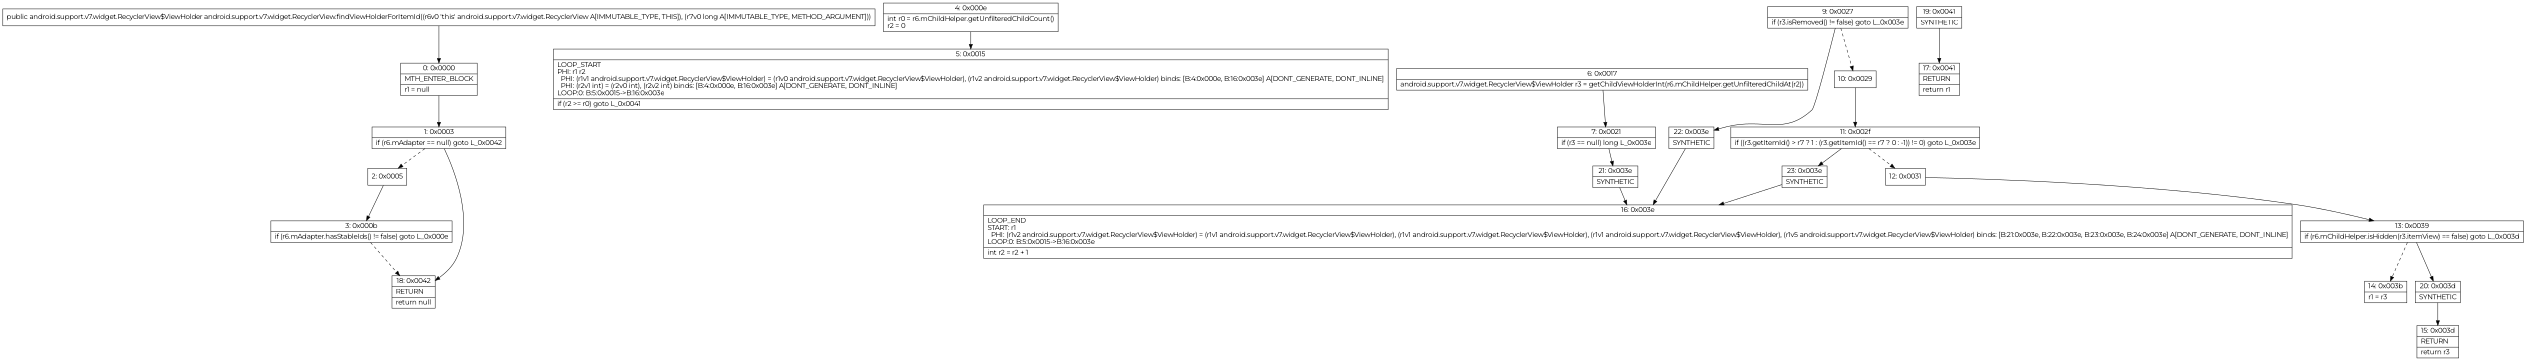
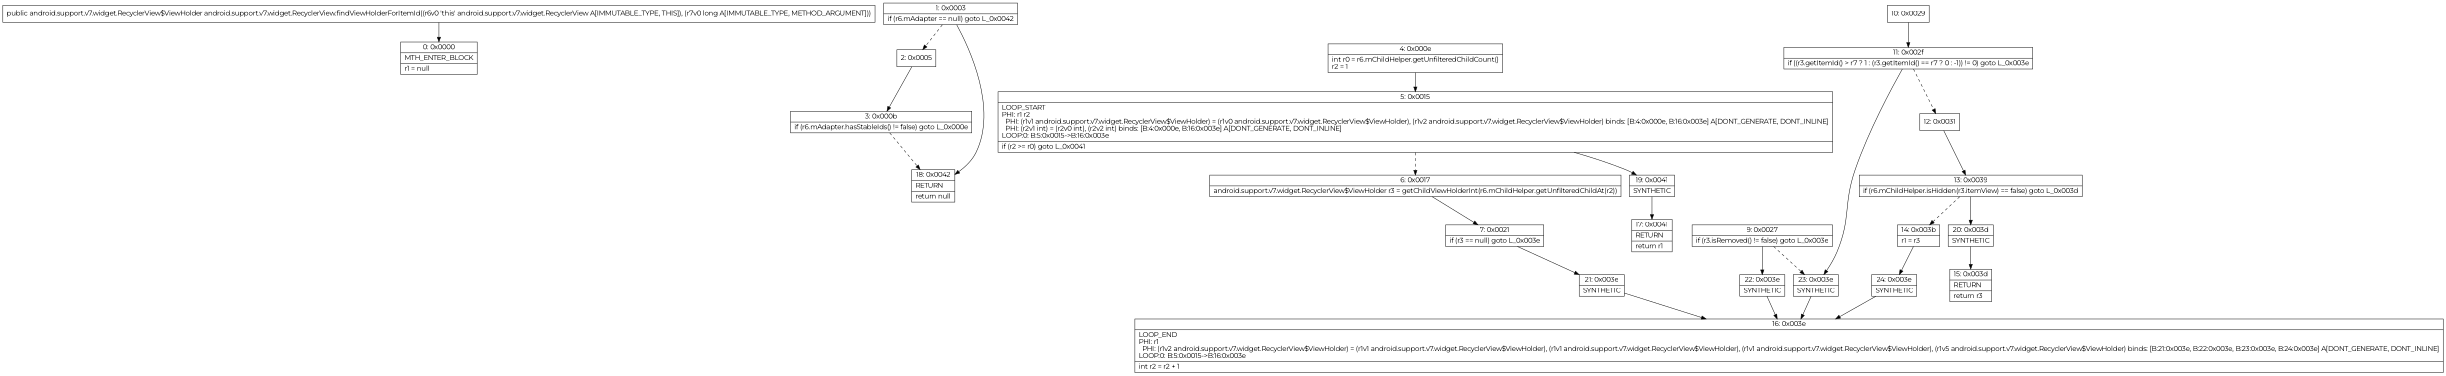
(896, 26) -> (1340, 67)
(1846, 47) -> (1787, 259)
(439, 109) -> none
(1606, 143) -> (1495, 241)
none -> (1415, 161)
none -> (1604, 162)
(1003, 228) -> (1150, 342)
none -> (1894, 285)
